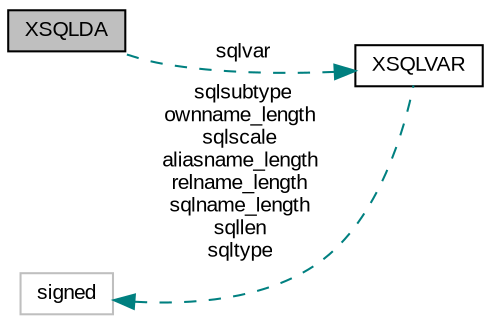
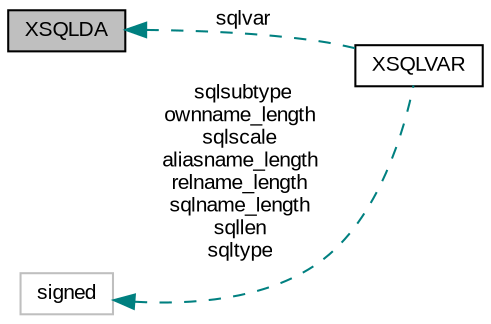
(224, 71) -> (251, 34)
